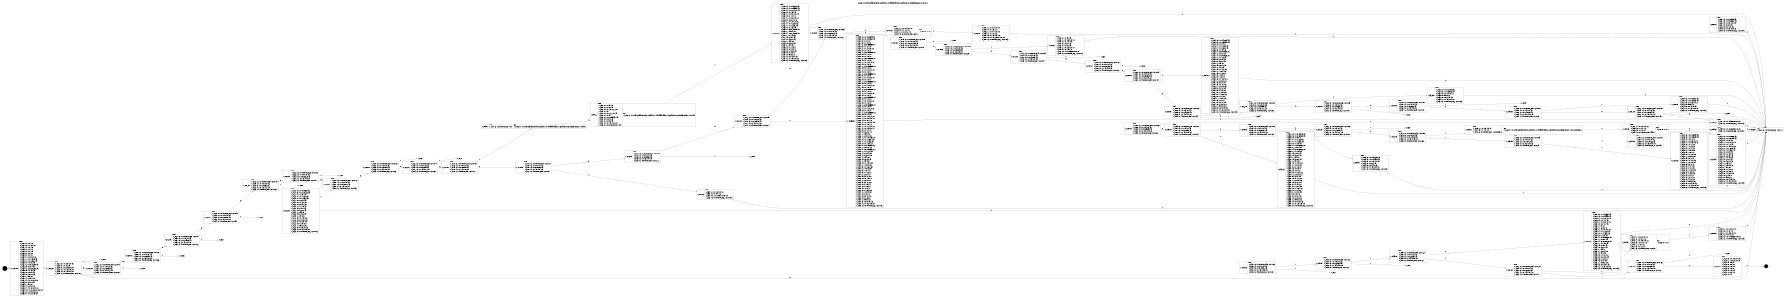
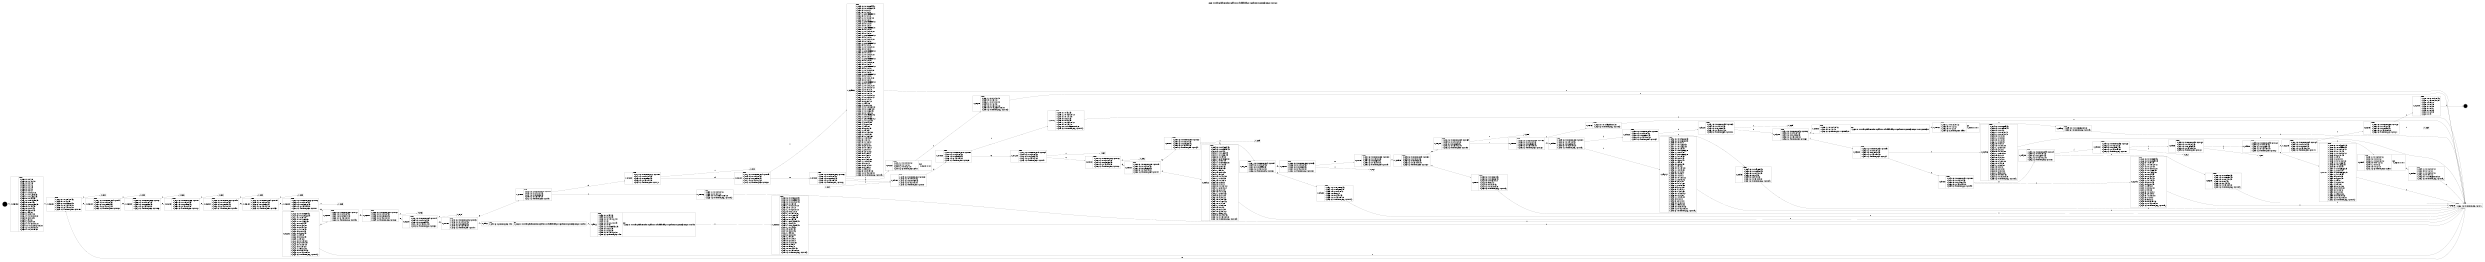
(938, 42) -> (860, 185)
(1523, 103) -> none
(1686, 117) -> (1489, 144)
none -> (2037, 156)
